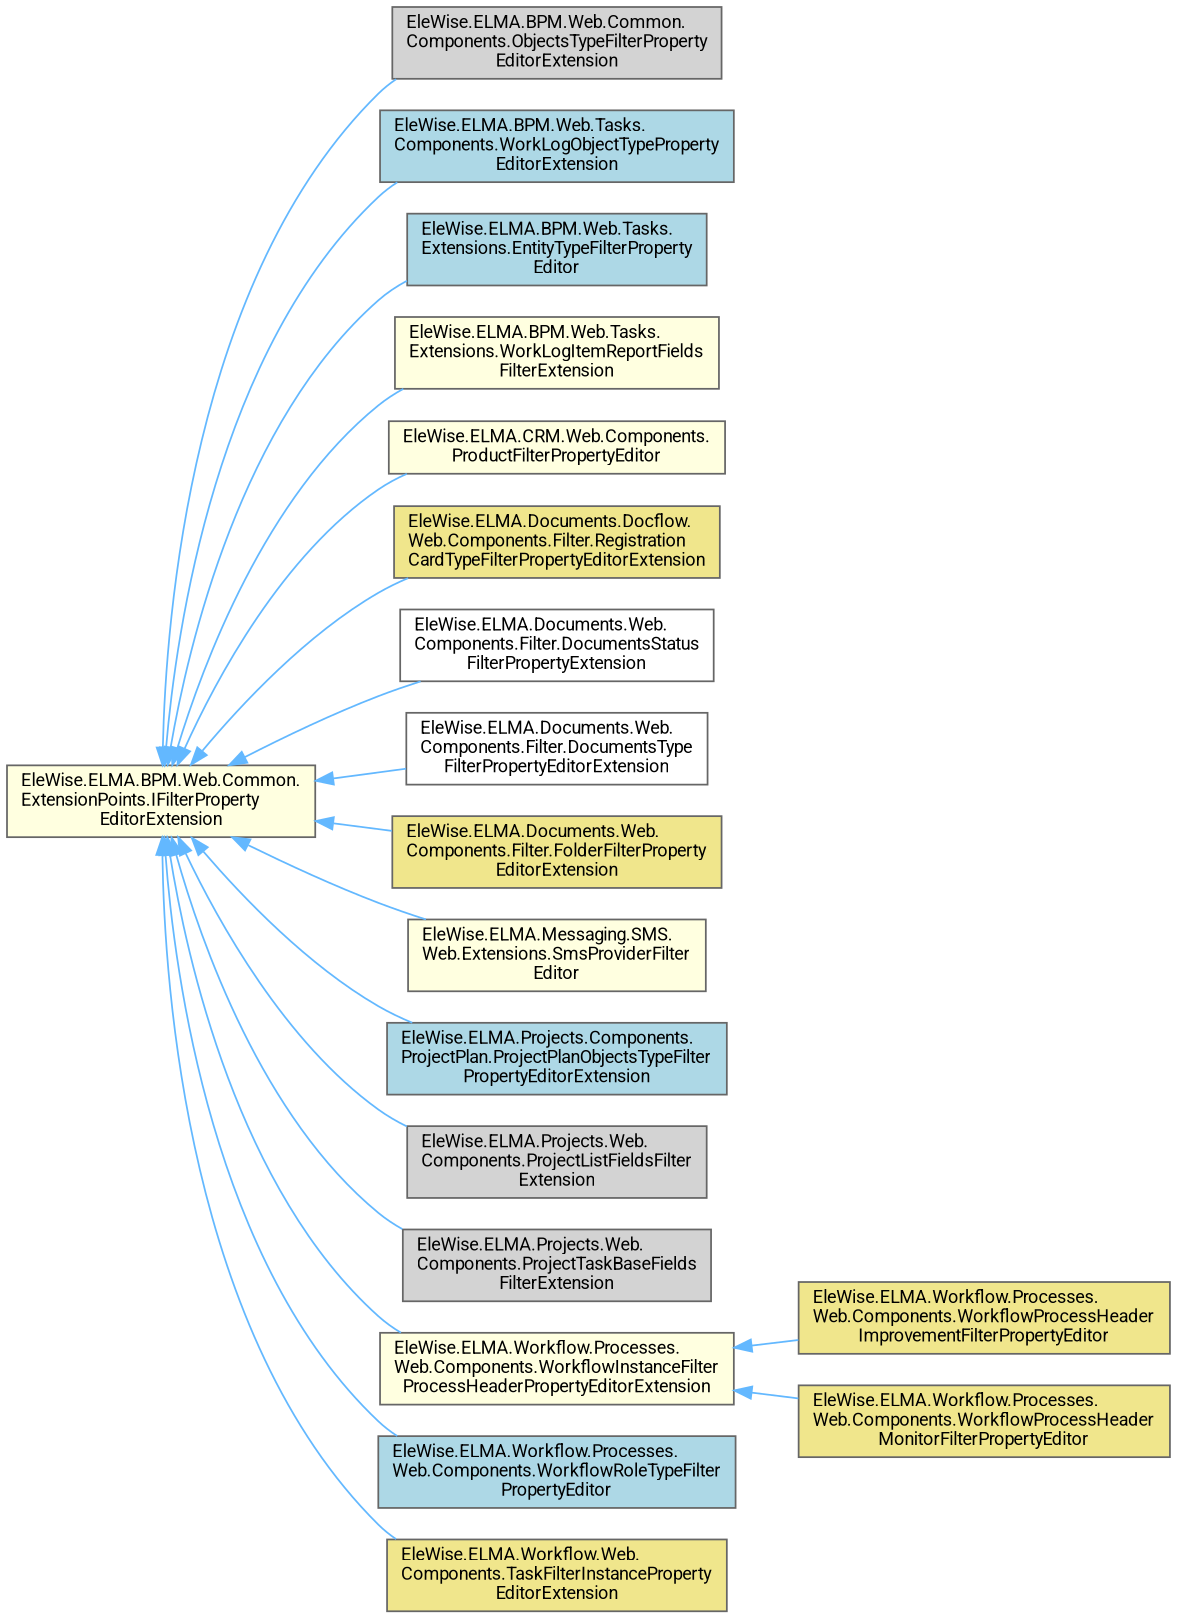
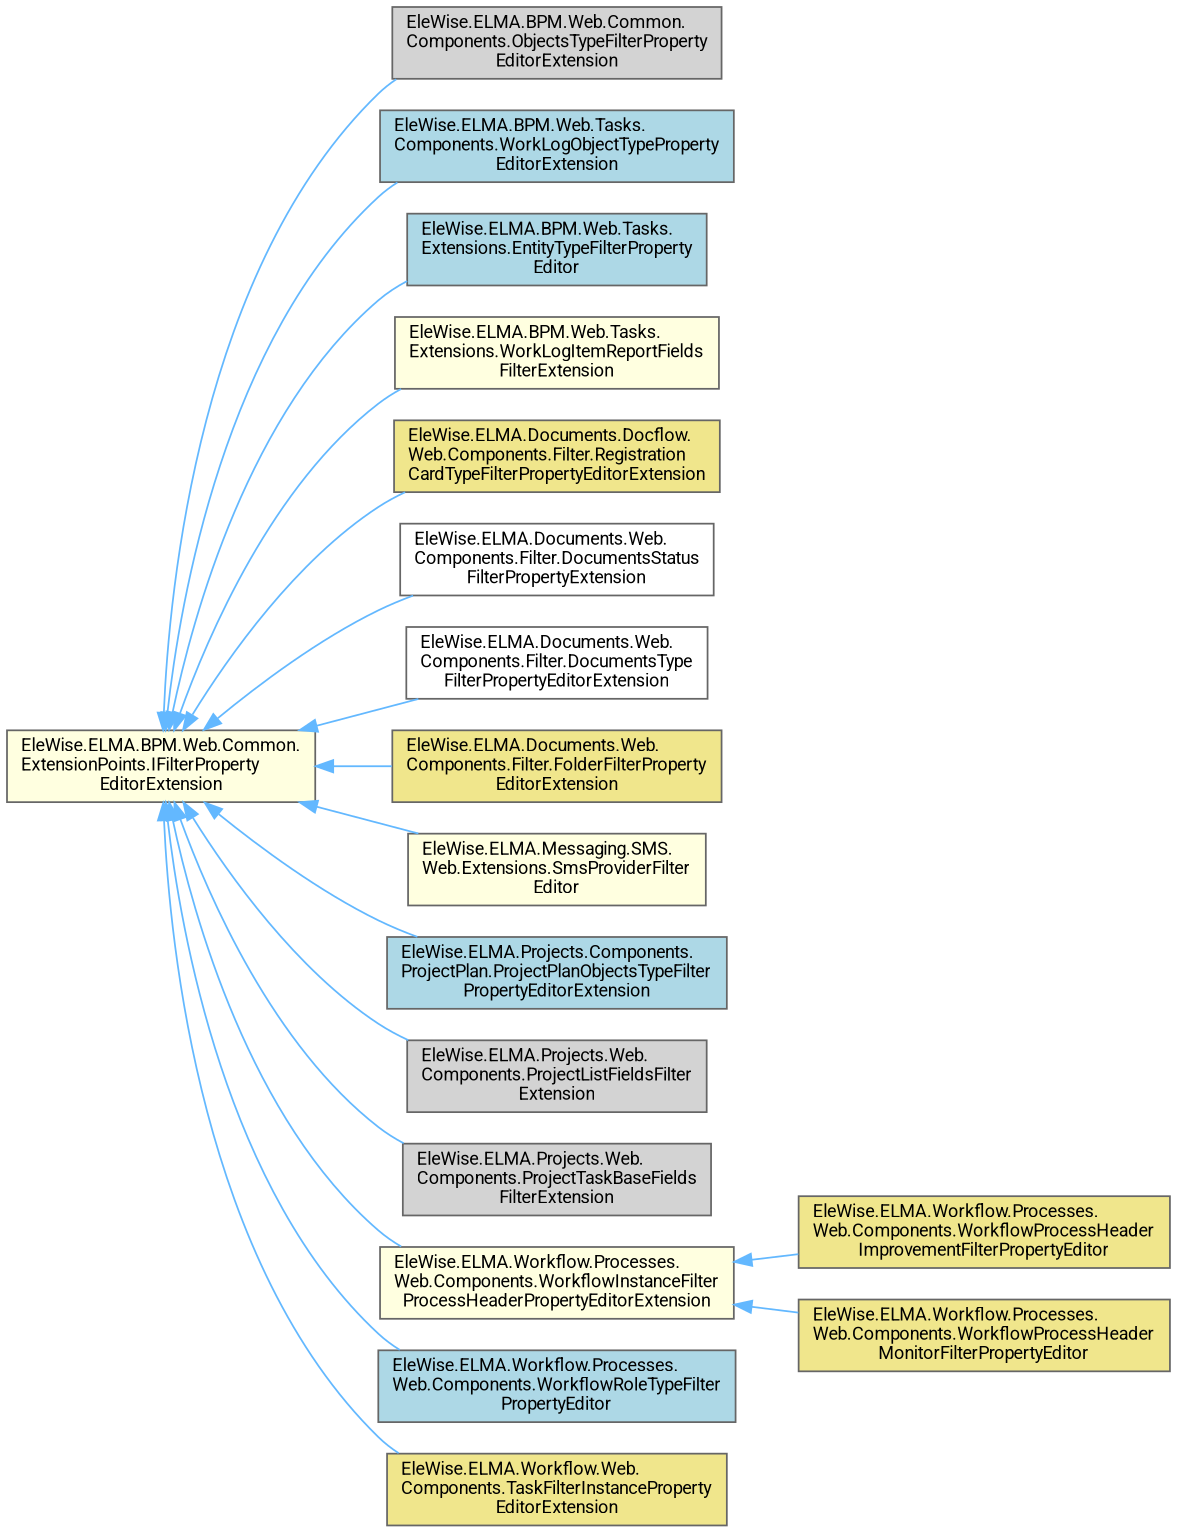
(557, 447) -> none
